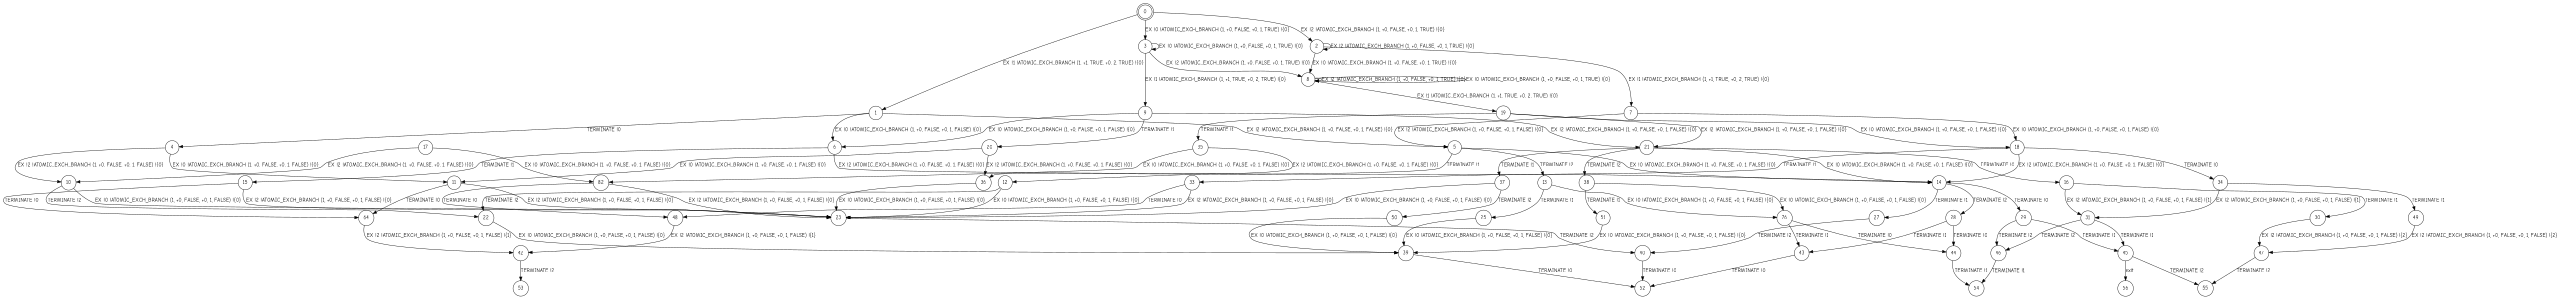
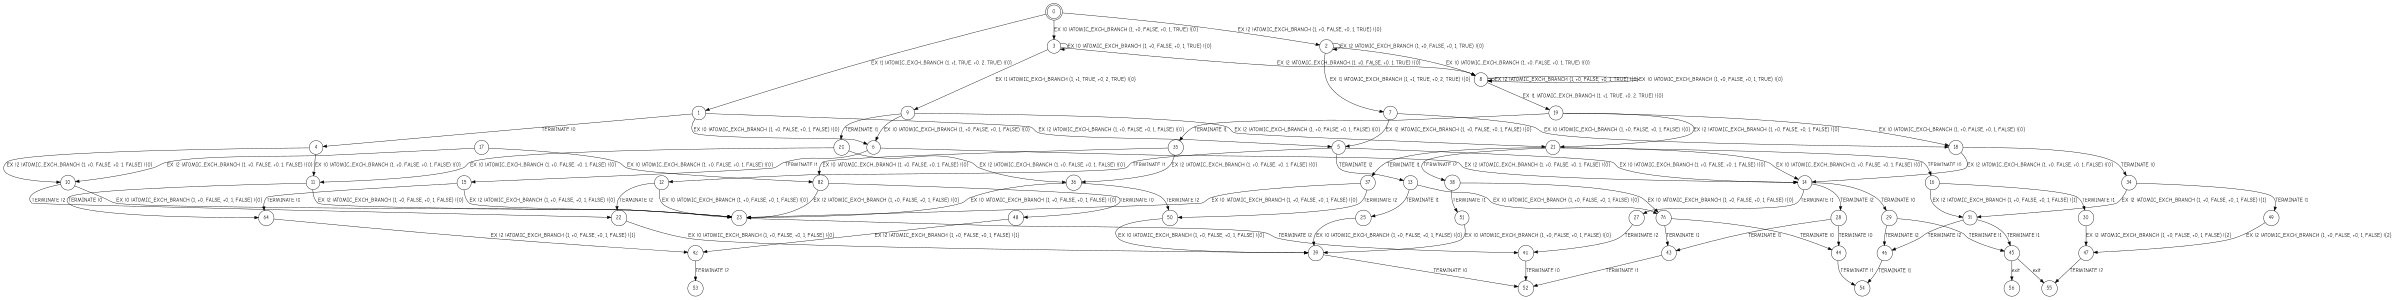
(1192, 183) -> none
none -> (1128, 188)
(1749, 271) -> (1622, 271)
(2187, 271) -> (2037, 271)
